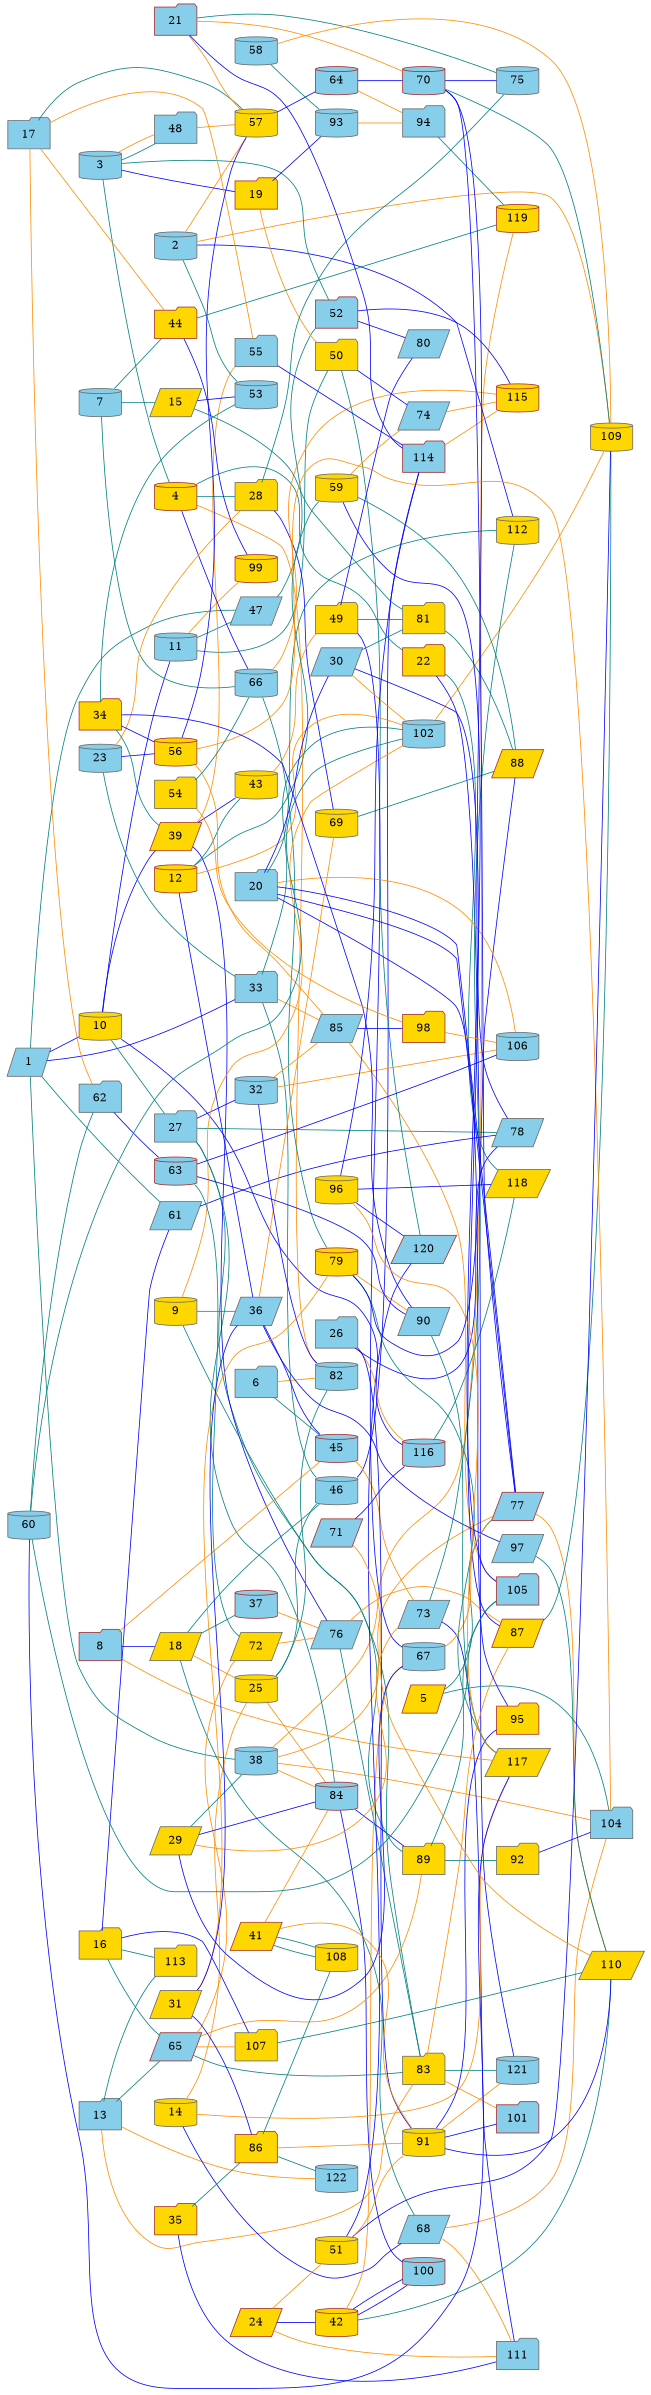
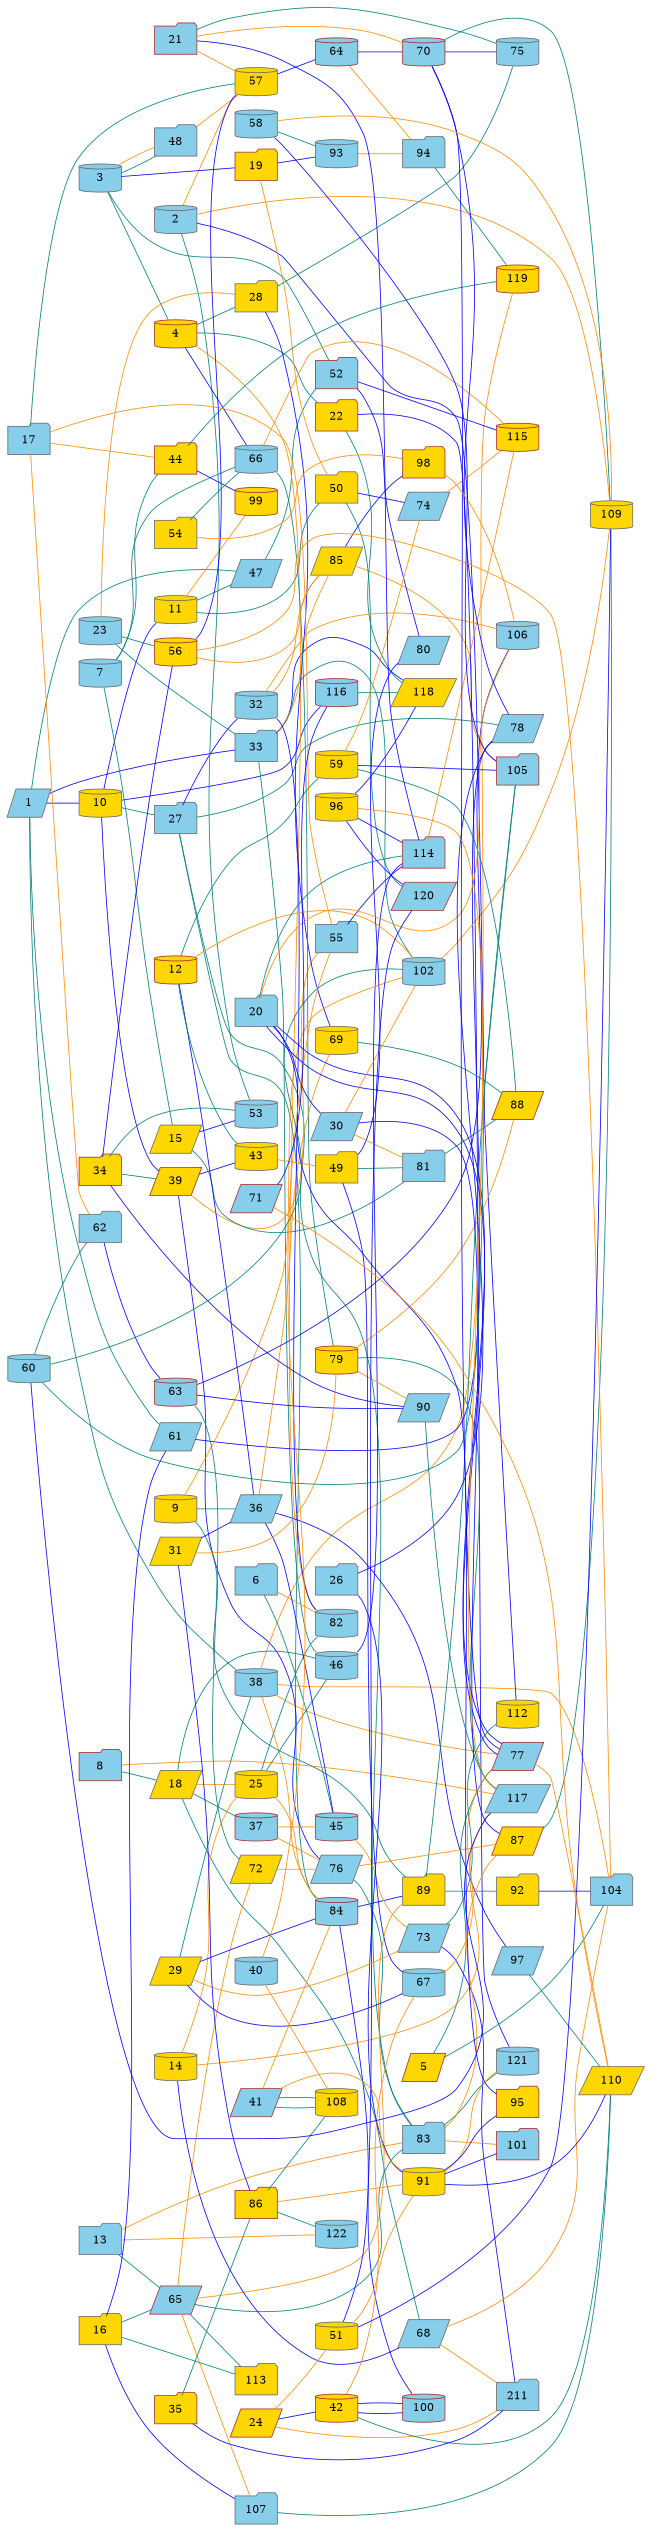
none -> (450, 373)
(309, 601) -> (316, 888)
(424, 620) -> (424, 1167)
none -> (316, 643)
(373, 644) -> (381, 1147)
(176, 647) -> (176, 610)
(138, 755) -> (138, 641)
(488, 993) -> (456, 1256)
(337, 1029) -> (337, 561)
(377, 1395) -> none
(224, 1543) -> (296, 1827)
(138, 1647) -> (139, 1776)
(518, 1762) -> (518, 1799)
(256, 1936) -> (256, 2103)
none -> (256, 1971)
(123, 2036) -> (215, 2341)
(256, 2047) -> (256, 2510)
(424, 2070) -> (424, 2140)
(518, 2355) -> (518, 2396)
